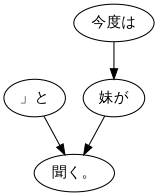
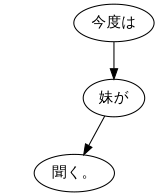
(35, 98) -> none
